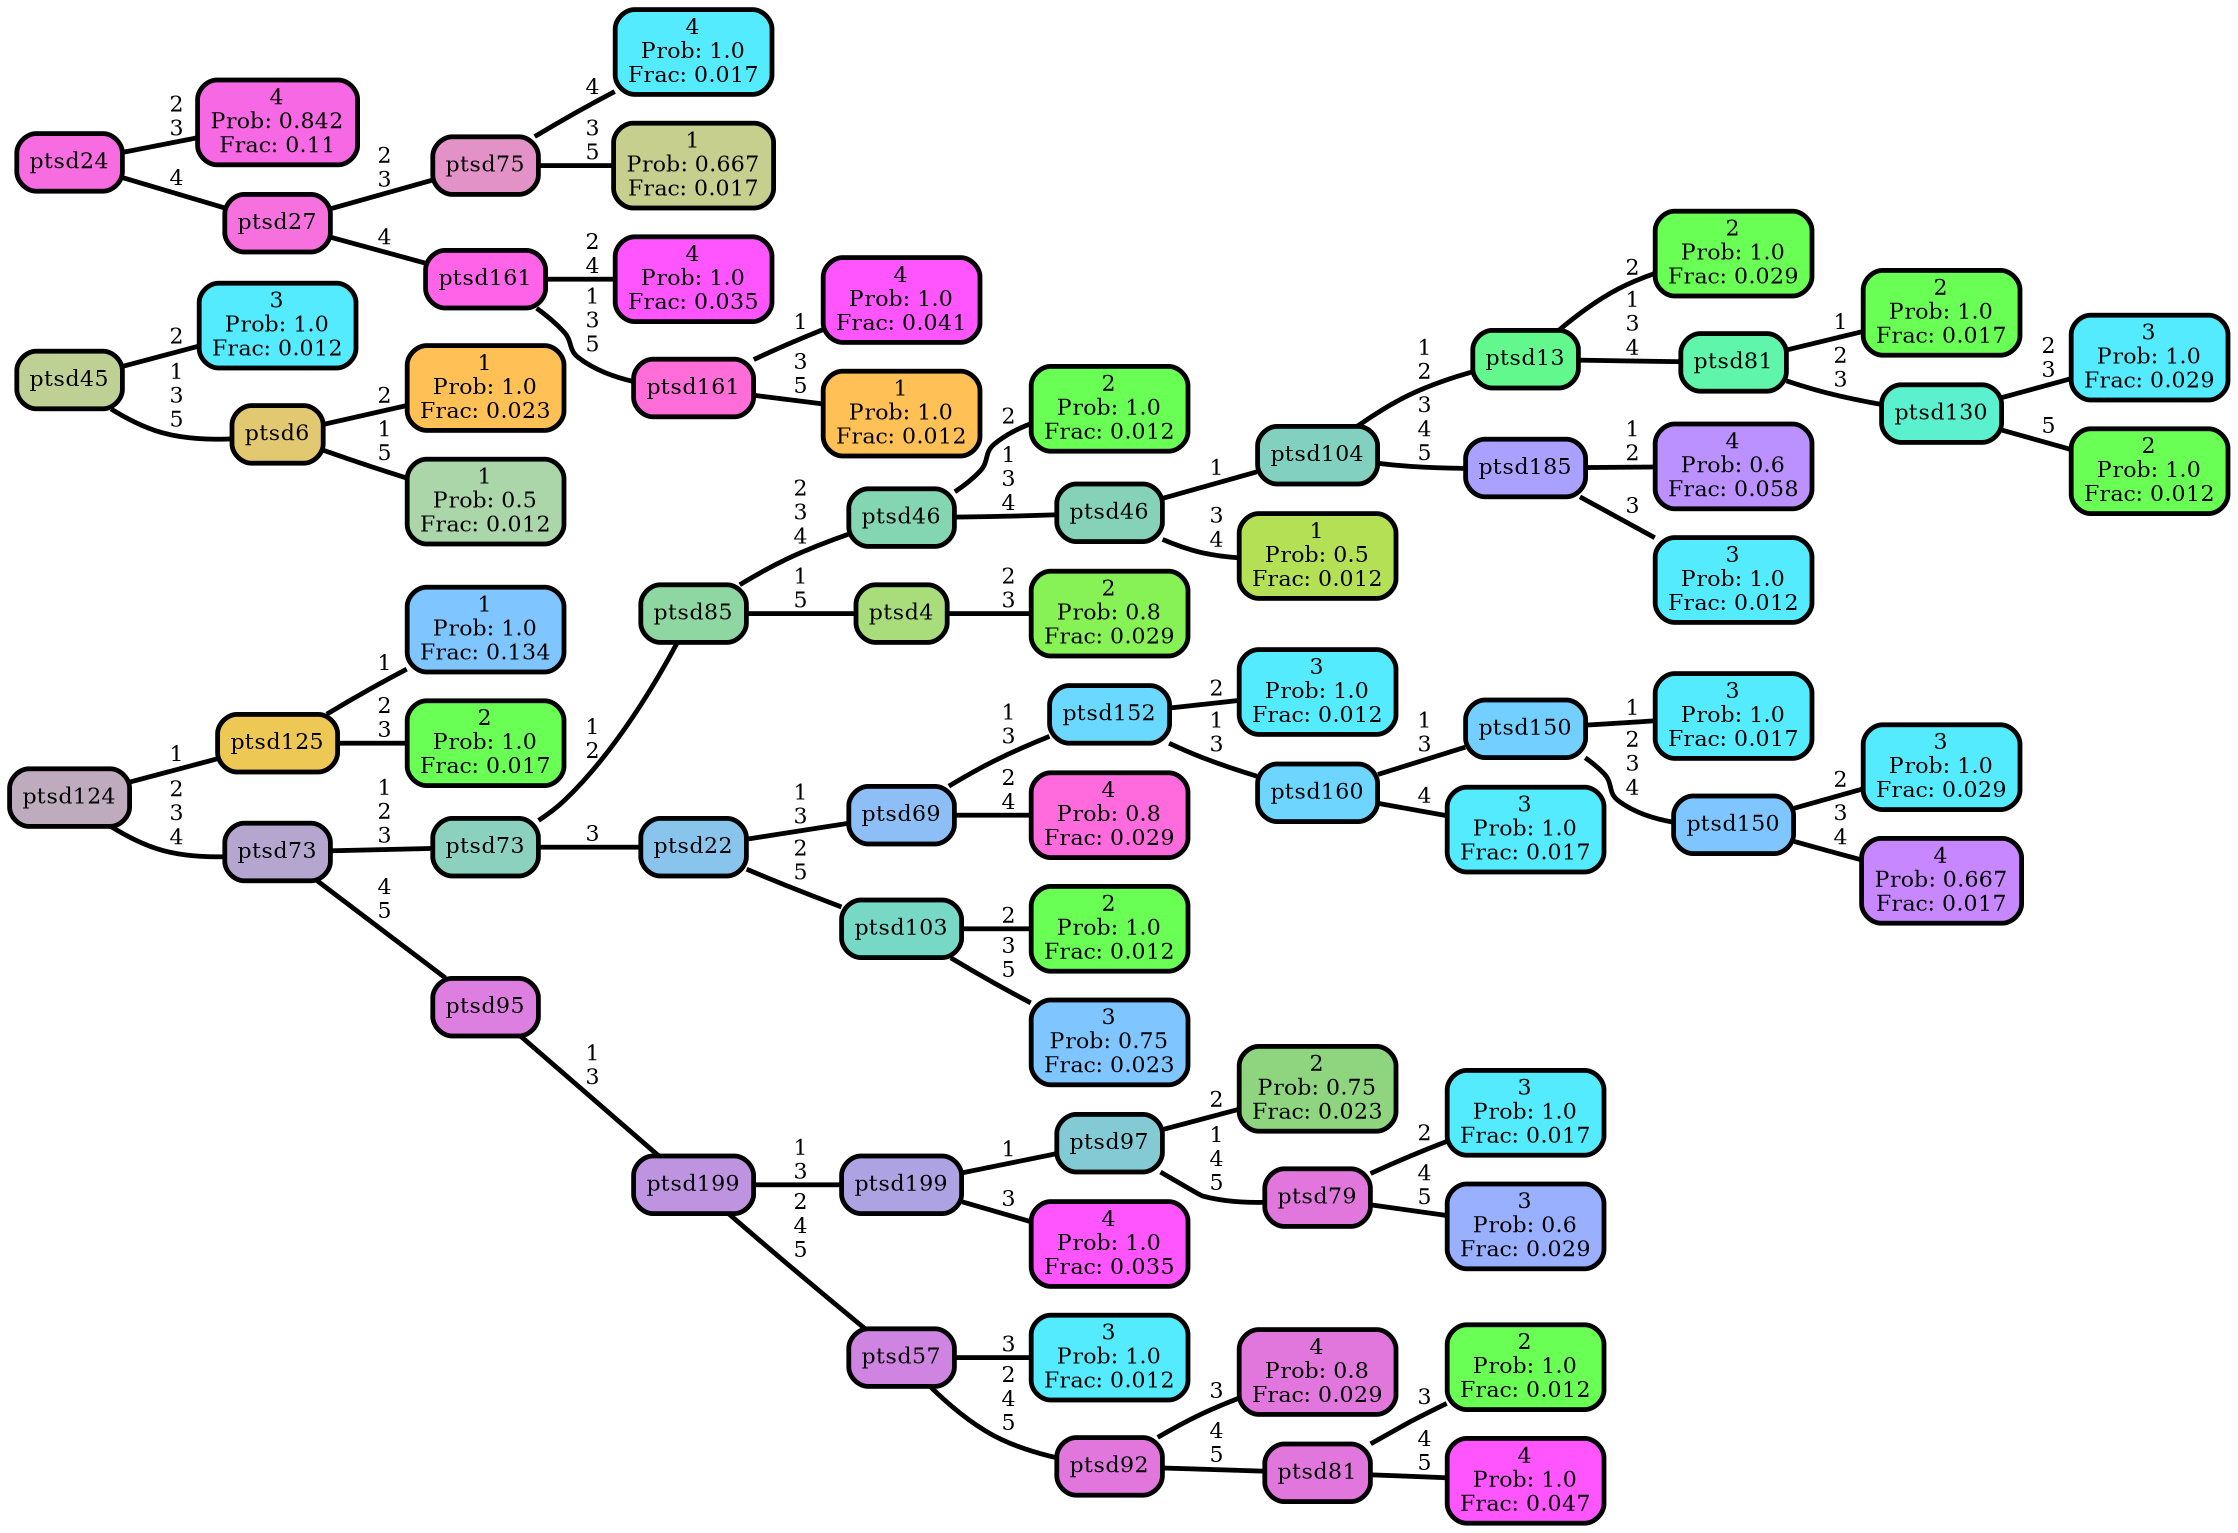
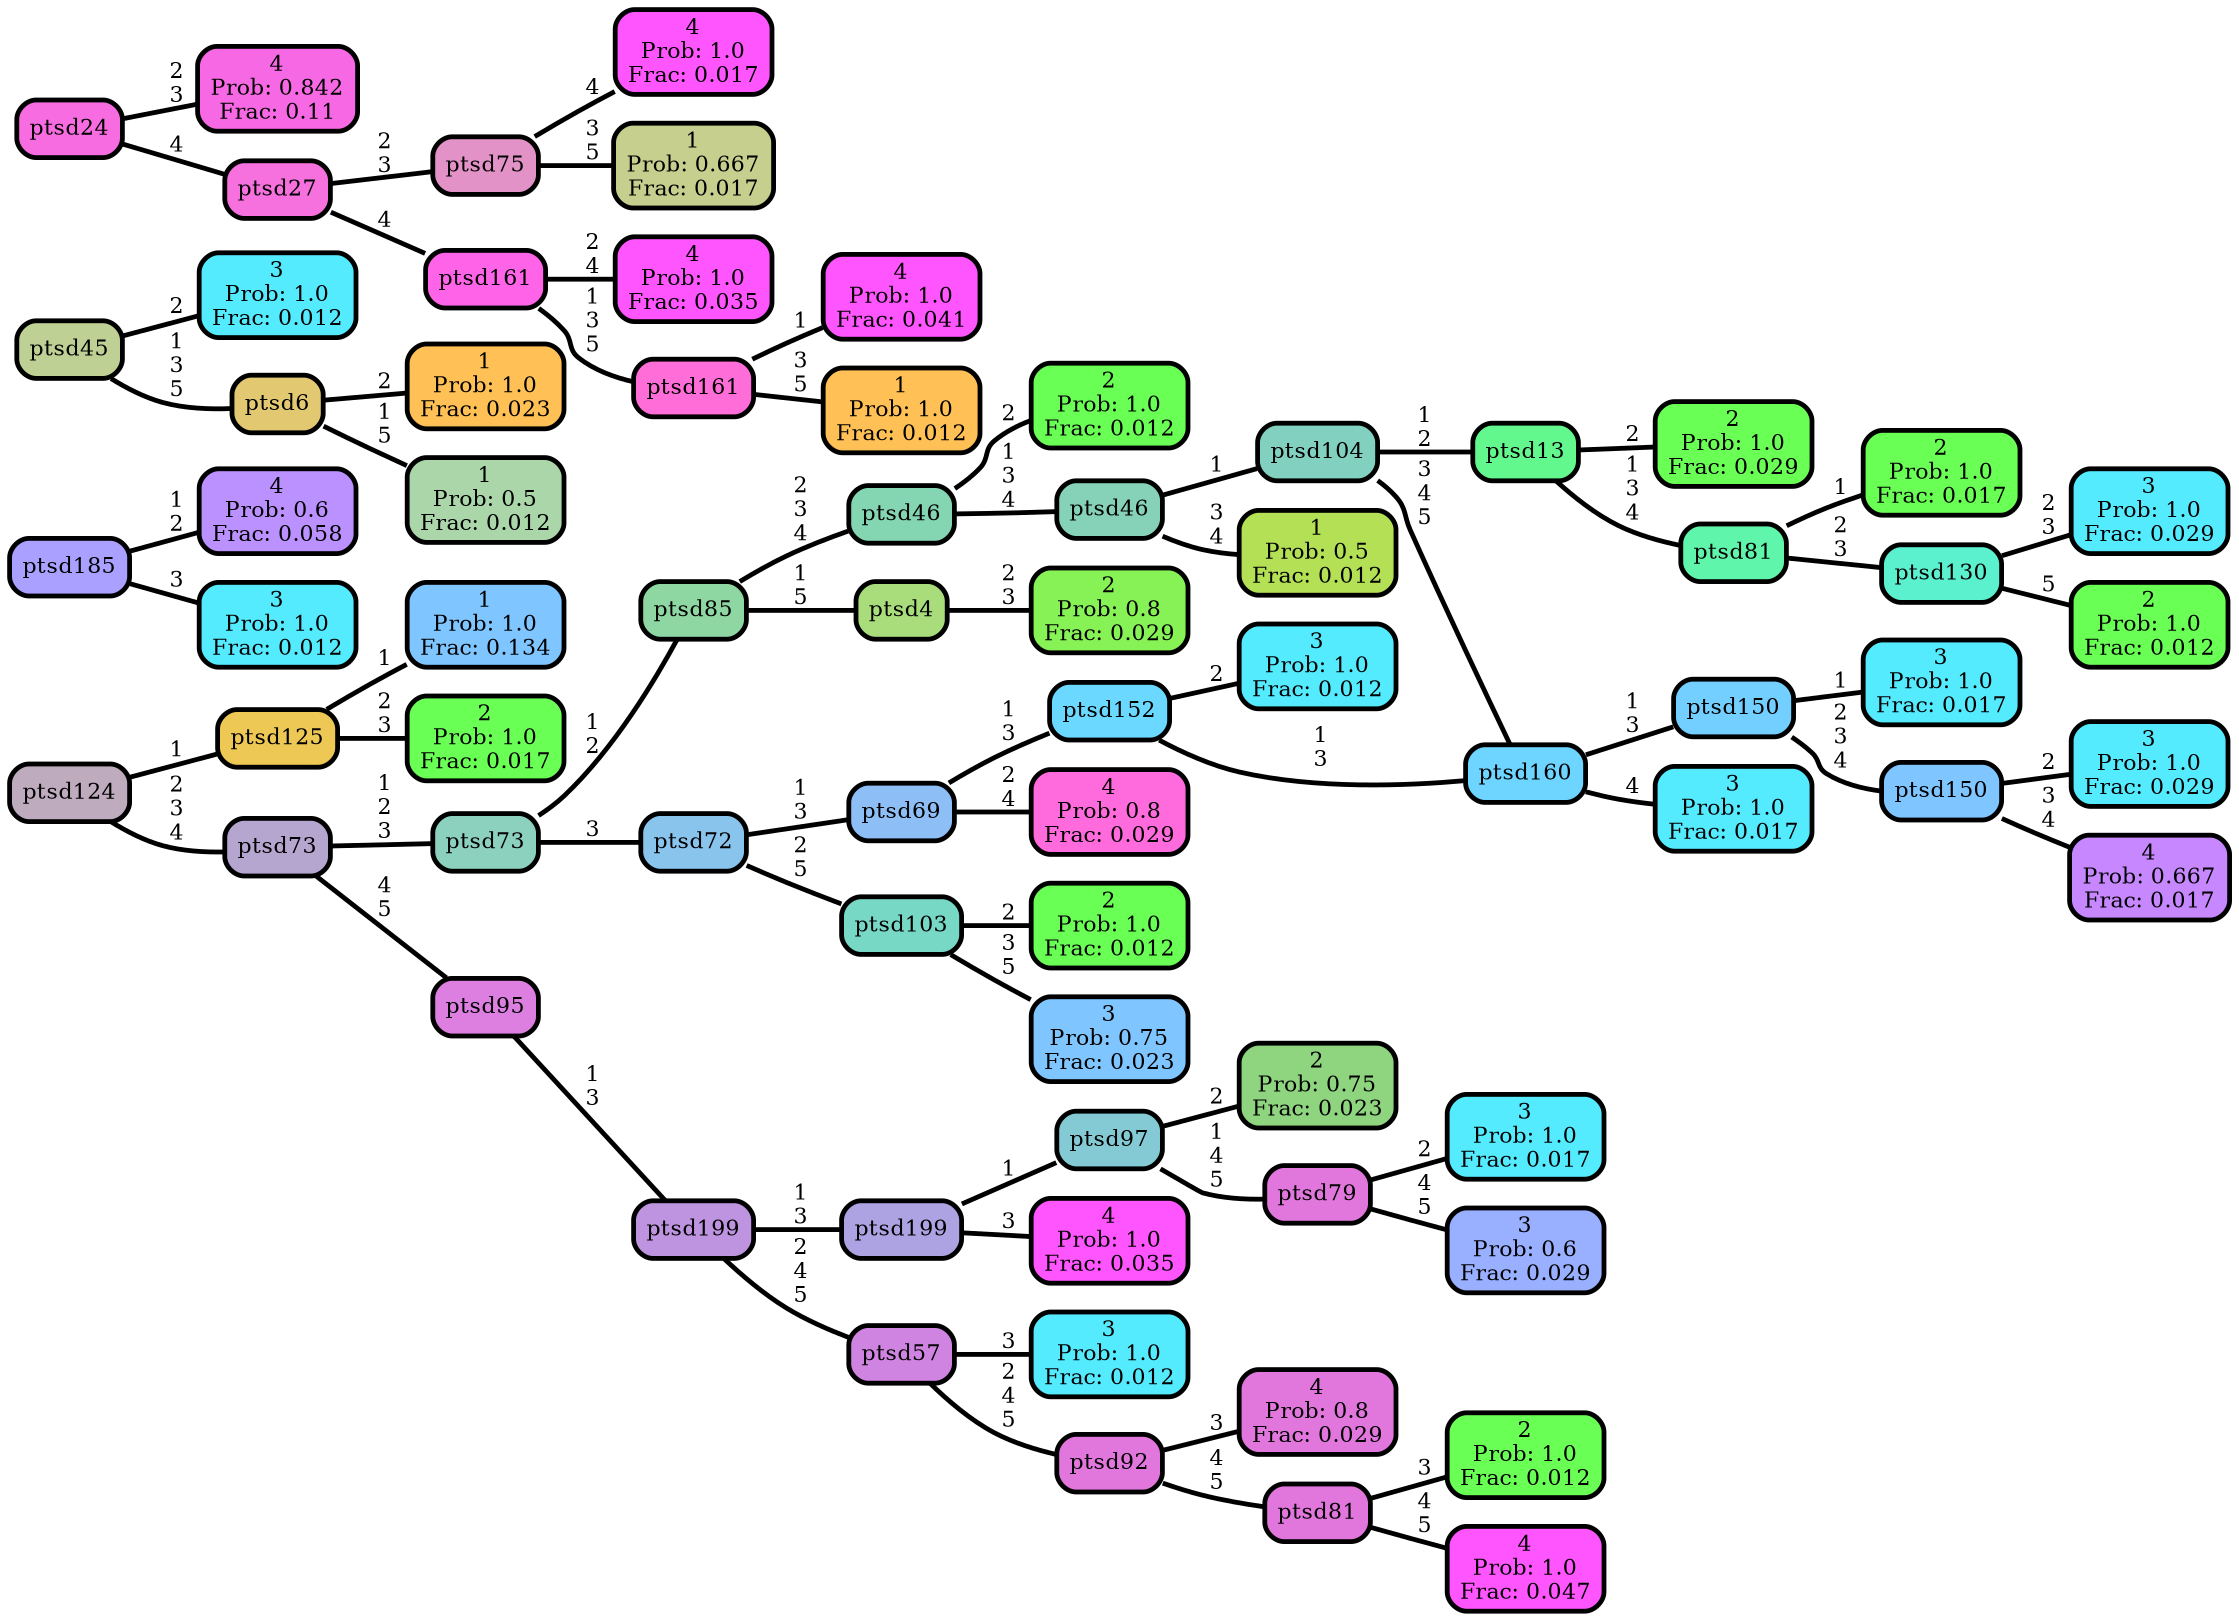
(694, 52) -> (694, 52)
(1422, 467) -> (1447, 610)
(694, 847) -> (694, 842)
